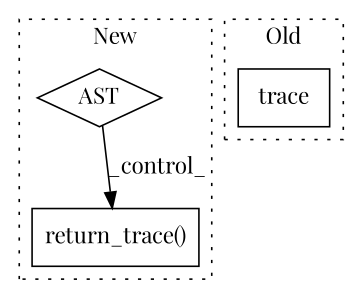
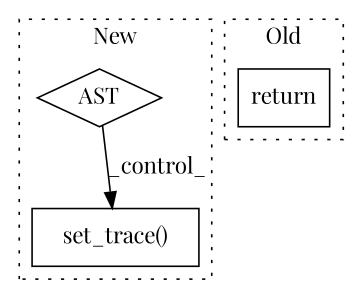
(284, 98) -> (284, 98)
(116, 237) -> (116, 237)
